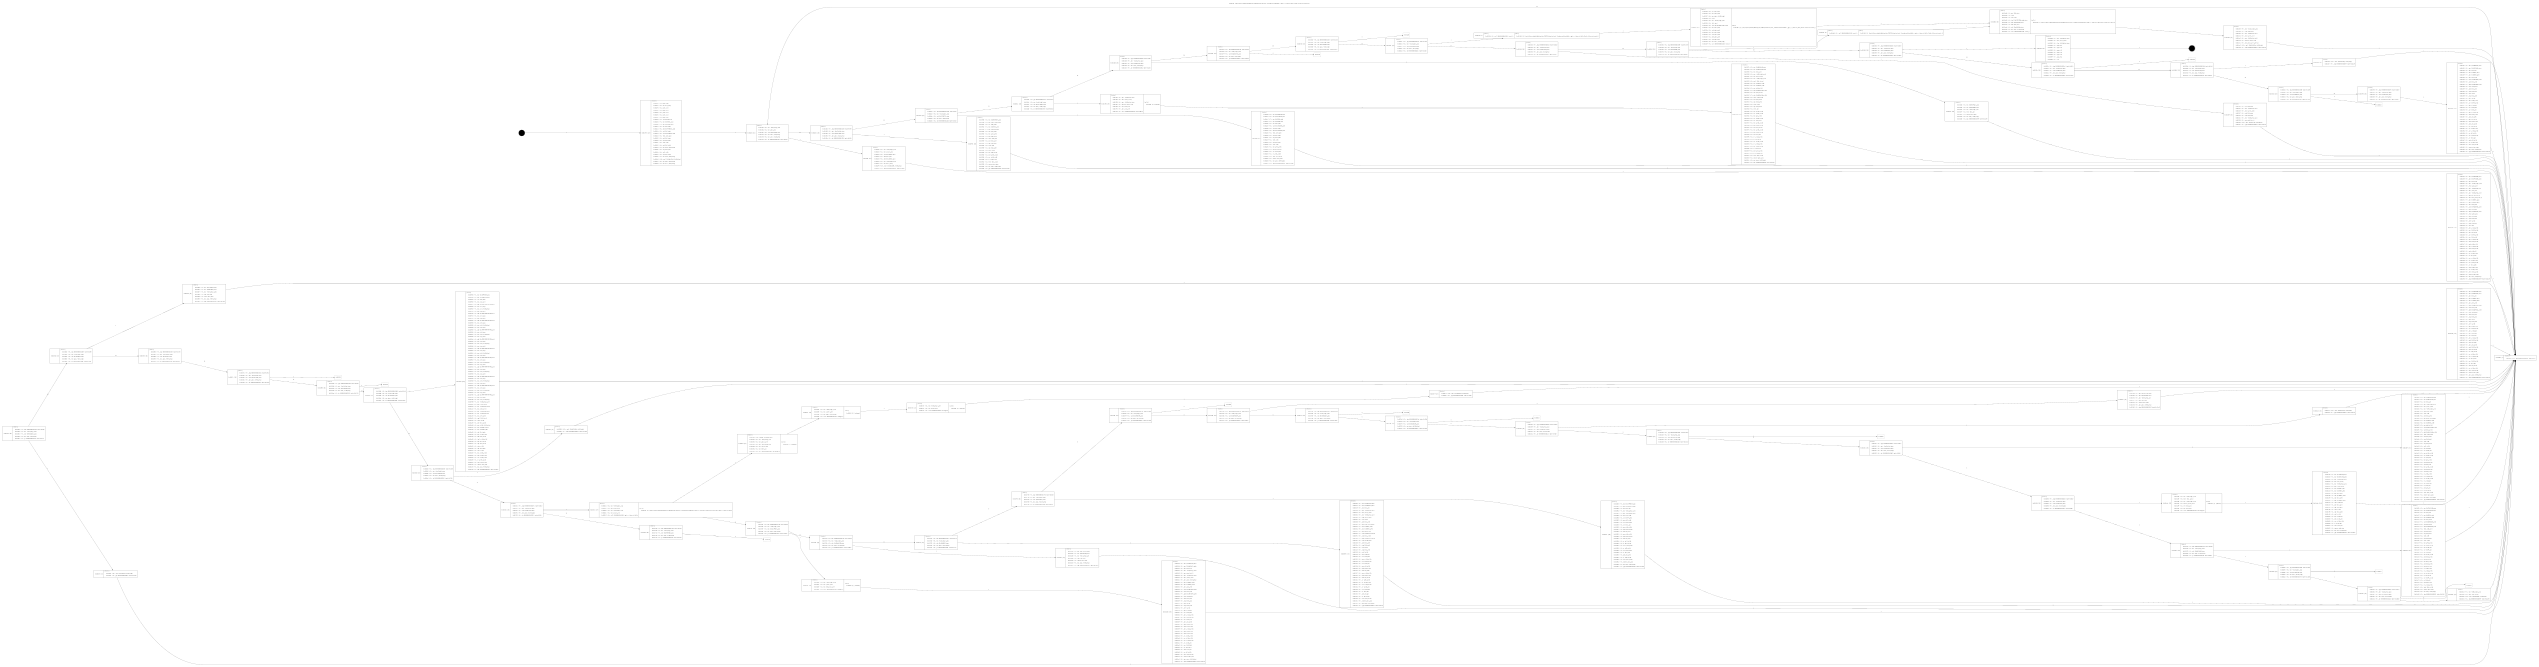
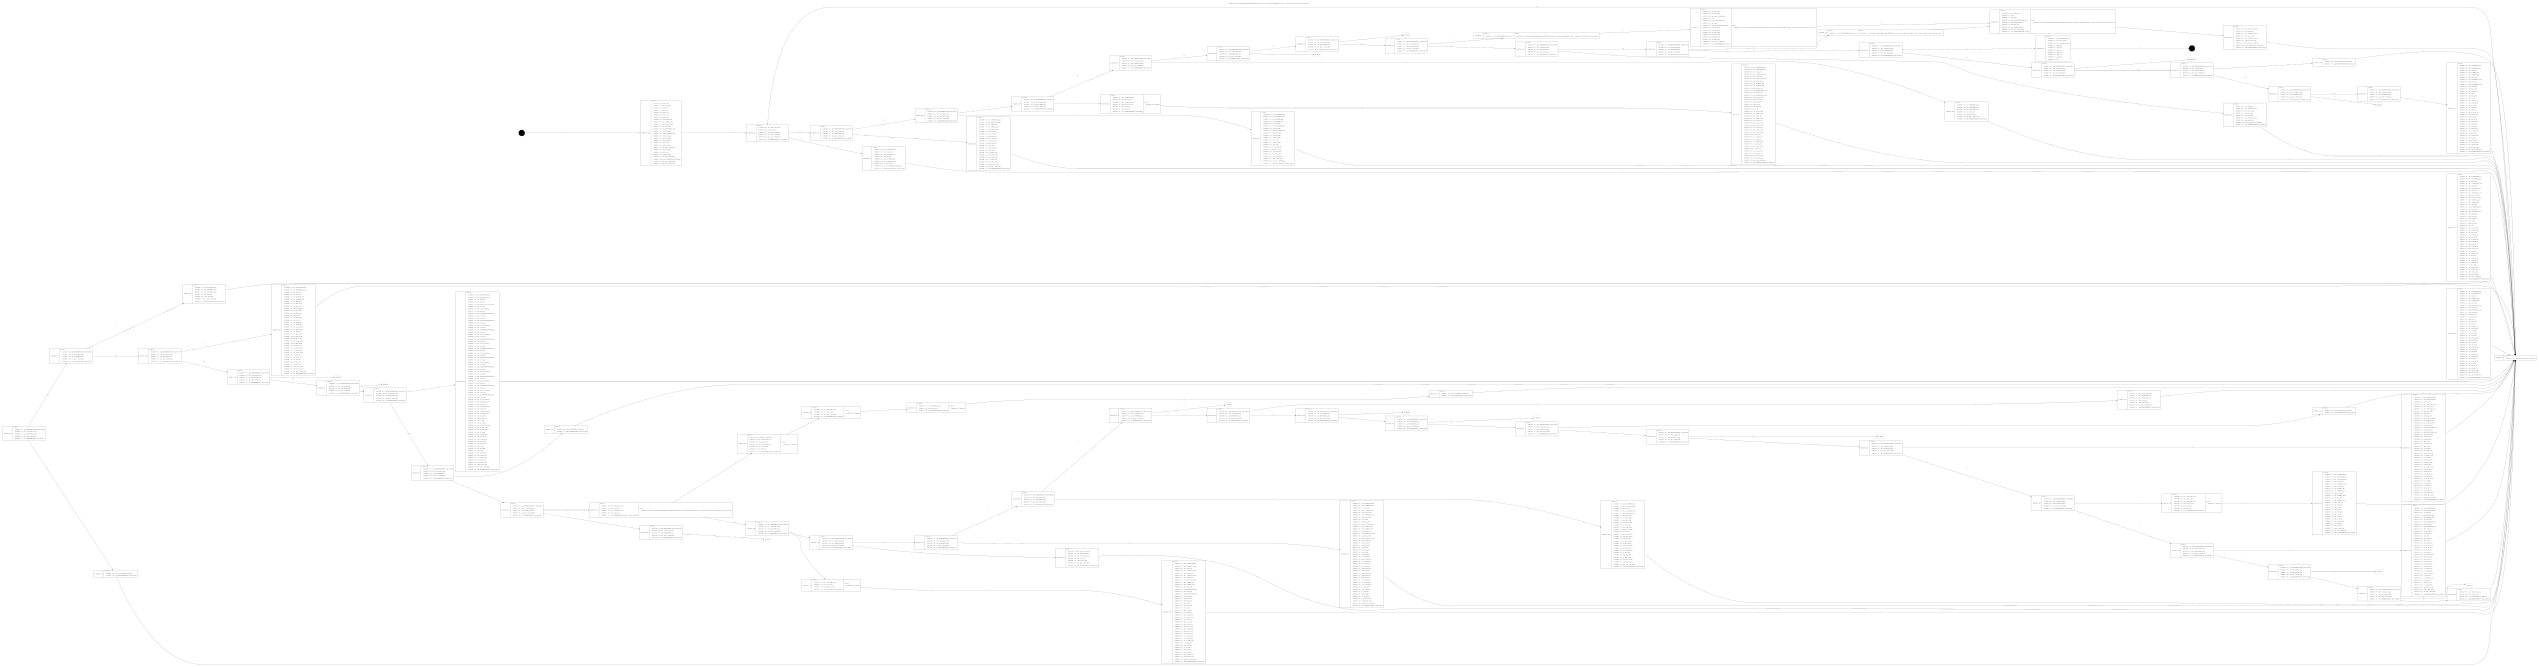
none -> (293, 330)
